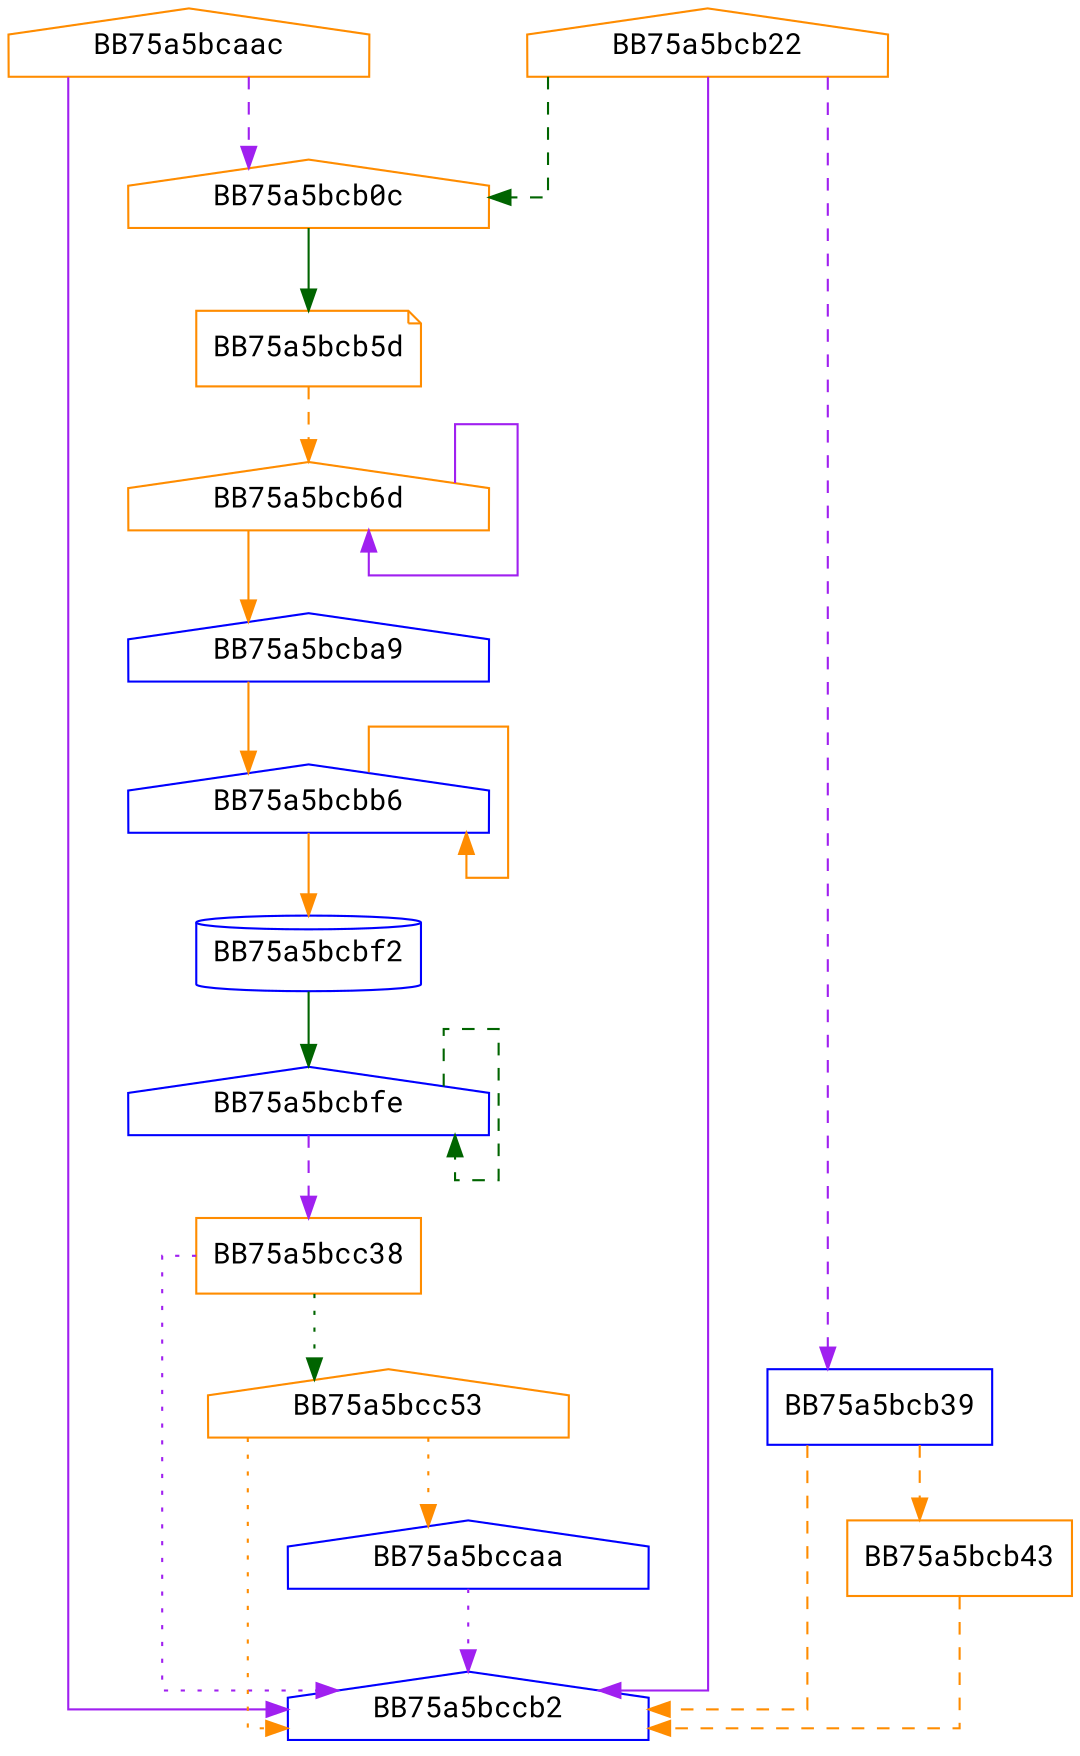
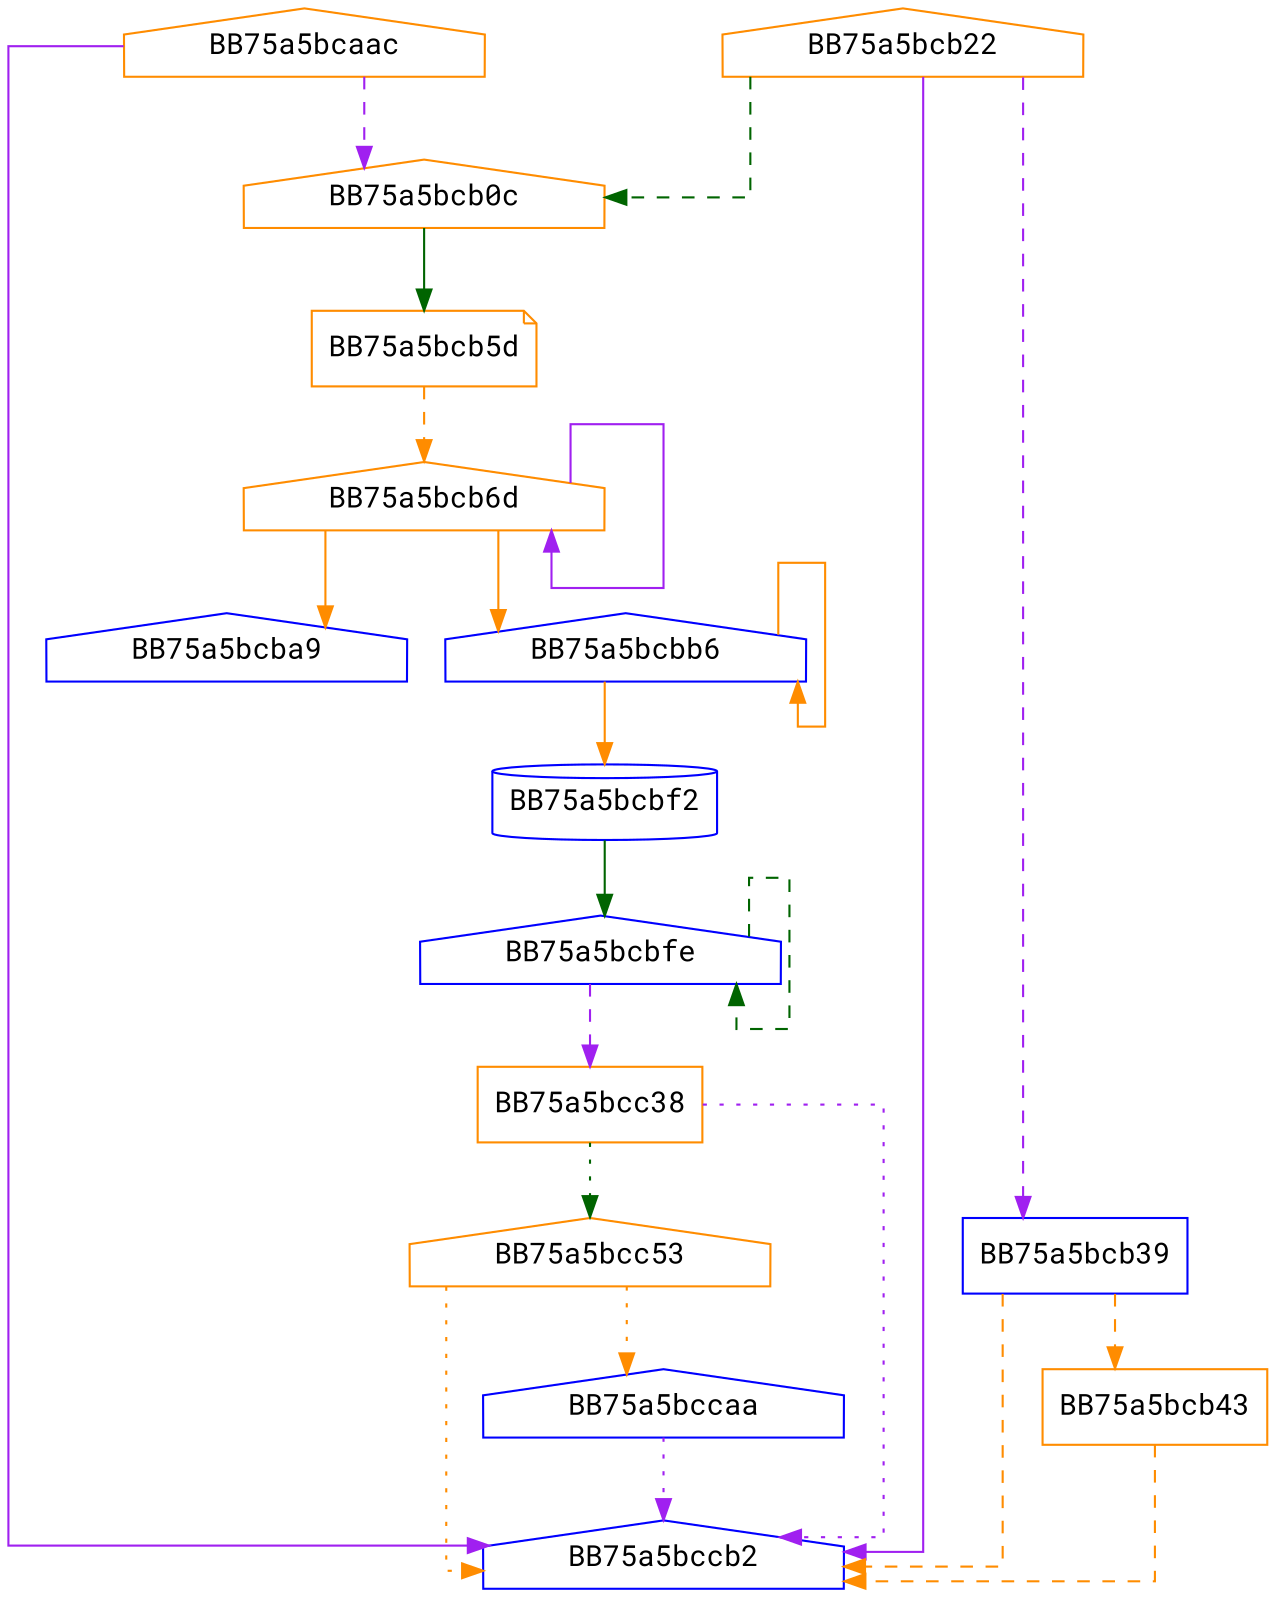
(248, 717) -> (498, 570)
